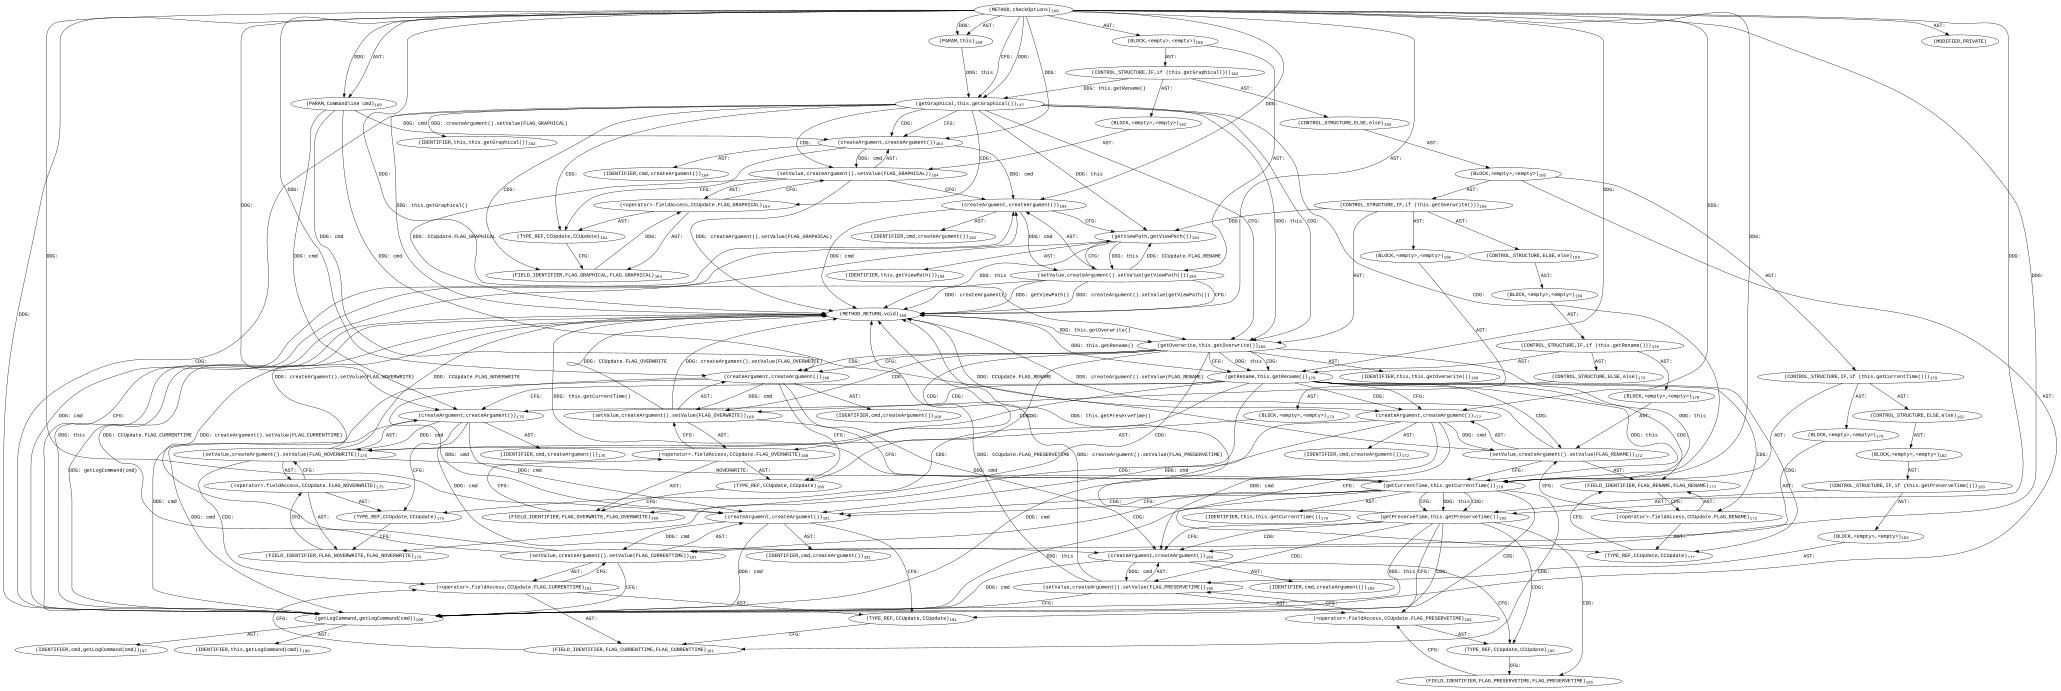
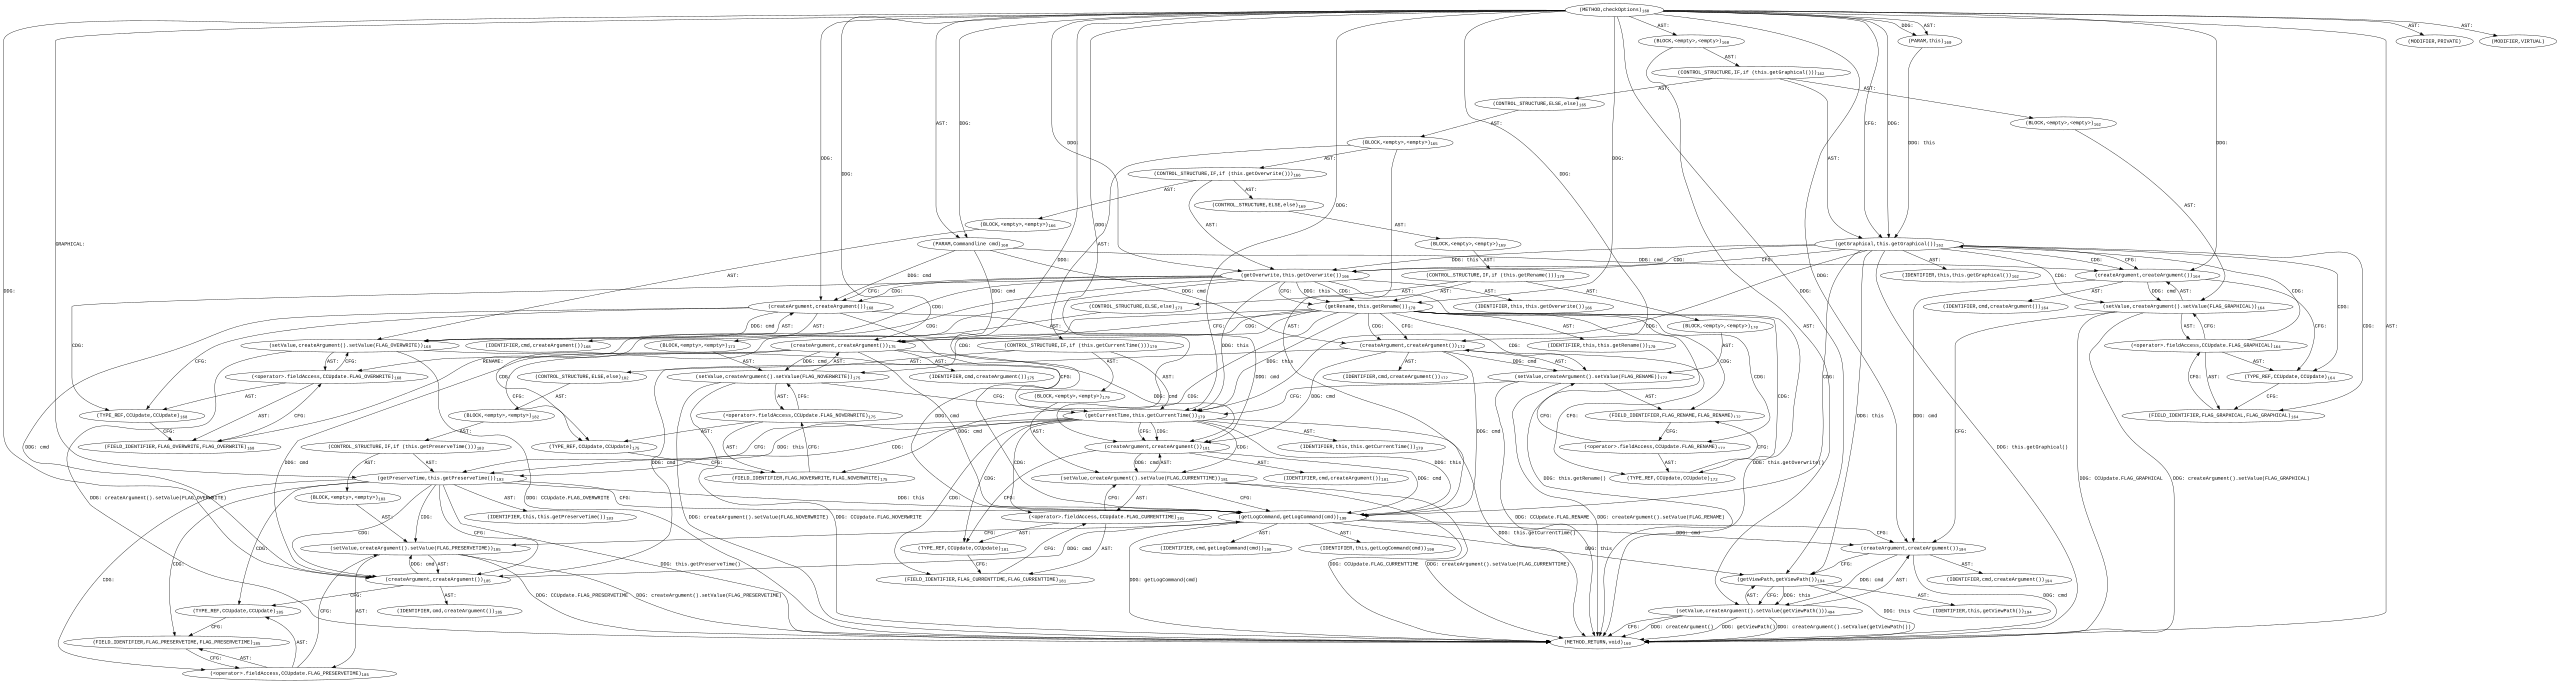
none -> (2518, 41)
(1115, 88) -> (1835, 158)
(1020, 103) -> (1940, 244)
(500, 123) -> (1937, 260)
(925, 199) -> (2172, 260)
(1252, 215) -> (1788, 280)
(653, 237) -> (2197, 377)
(1184, 256) -> (1754, 596)
(2016, 256) -> (72, 244)
(1193, 275) -> (1831, 611)
(1035, 324) -> (1790, 330)
none -> (1601, 346)
(1163, 435) -> (495, 361)
(734, 470) -> (1001, 396)
(1703, 501) -> none
none -> (550, 517)
(1503, 517) -> (500, 478)
(254, 569) -> (1017, 447)
(766, 611) -> (879, 533)
(143, 649) -> (1268, 548)
none -> (235, 659)
